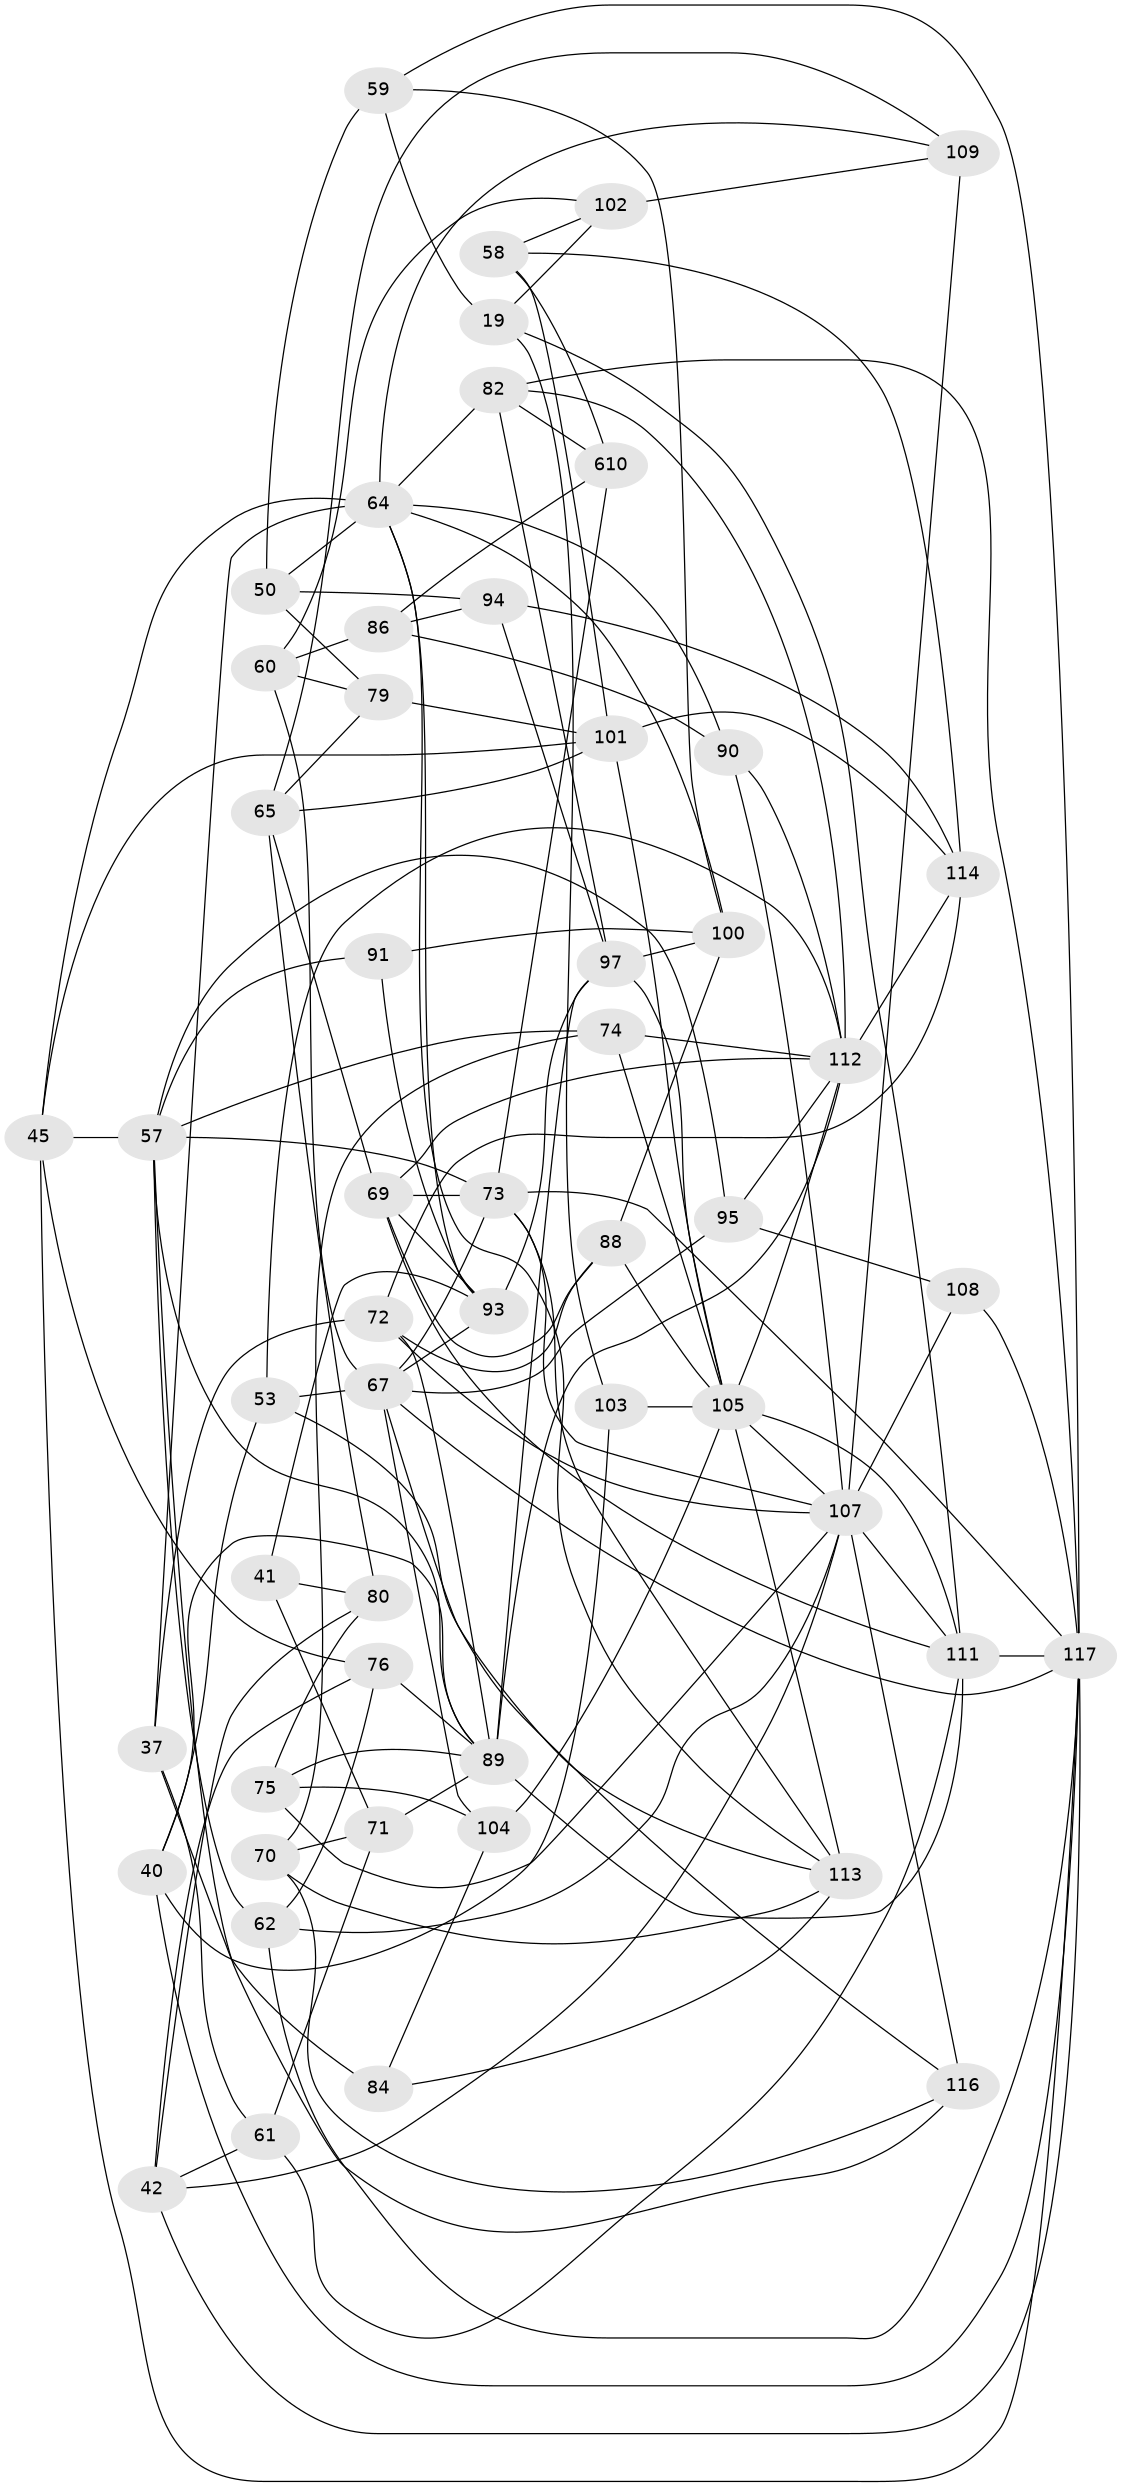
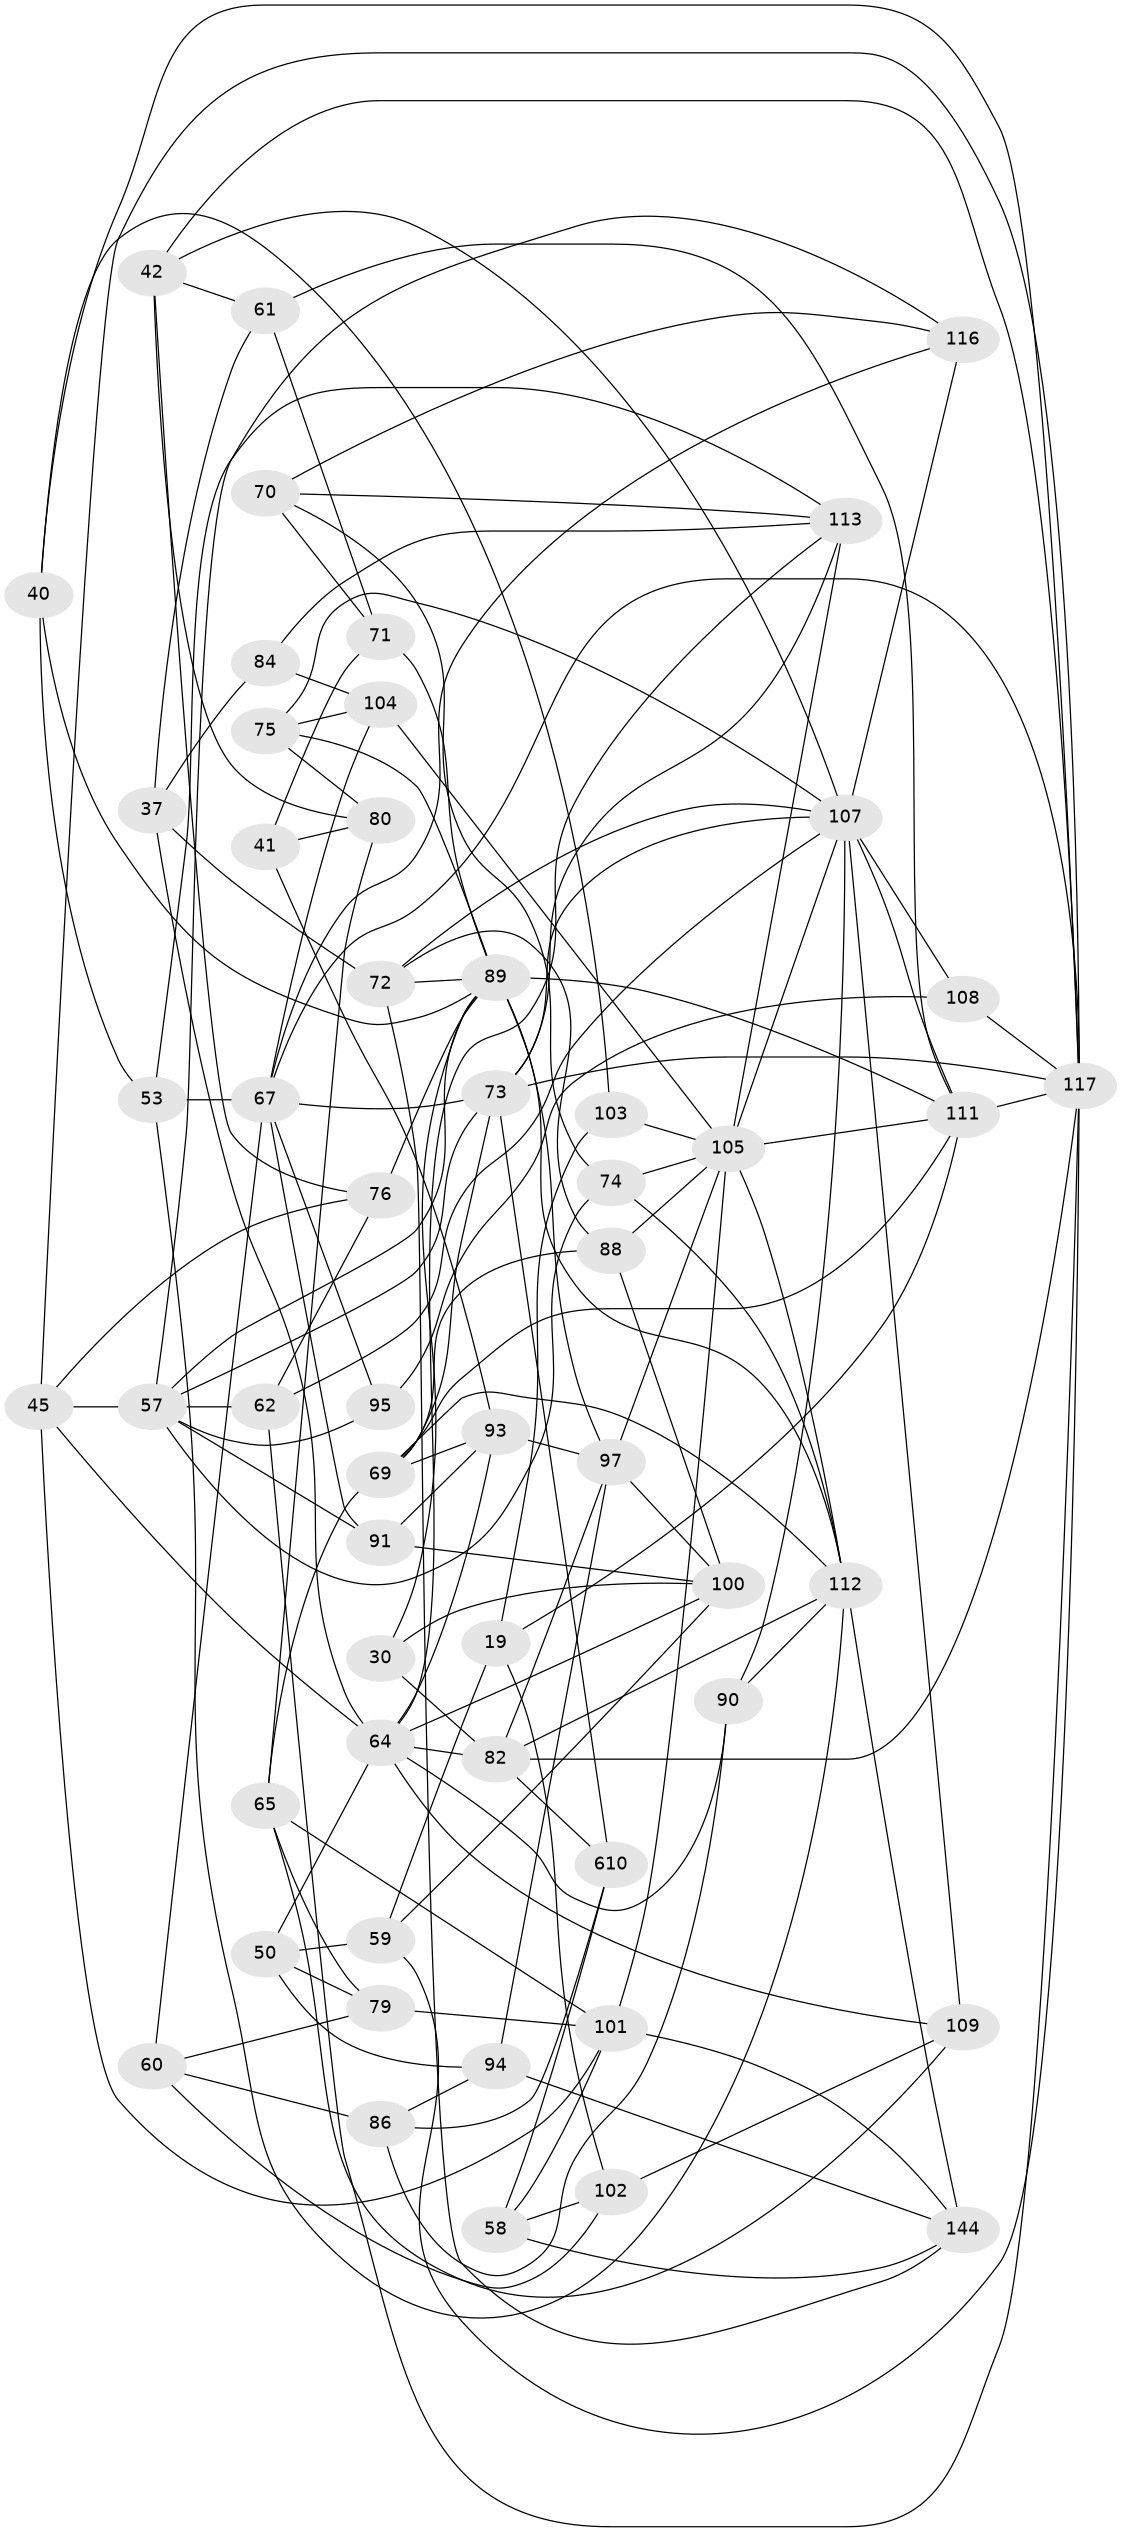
(963, 875) -> (963, 2230)
(783, 1146) -> none
(436, 1349) -> (301, 1286)
none -> (381, 1658)
